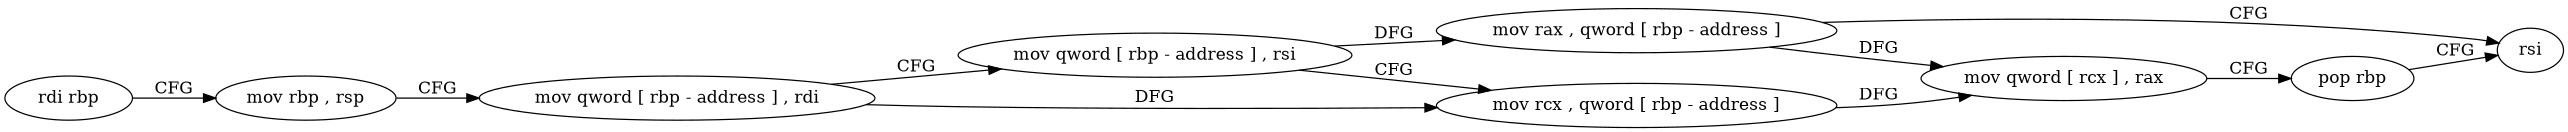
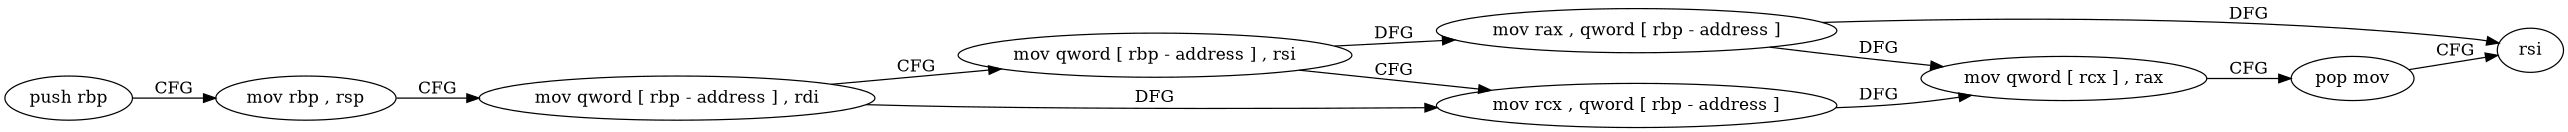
(2249, 14) -> (2249, 14)
(2353, 78) -> (2353, 78)
(69, 98) -> (69, 98)
